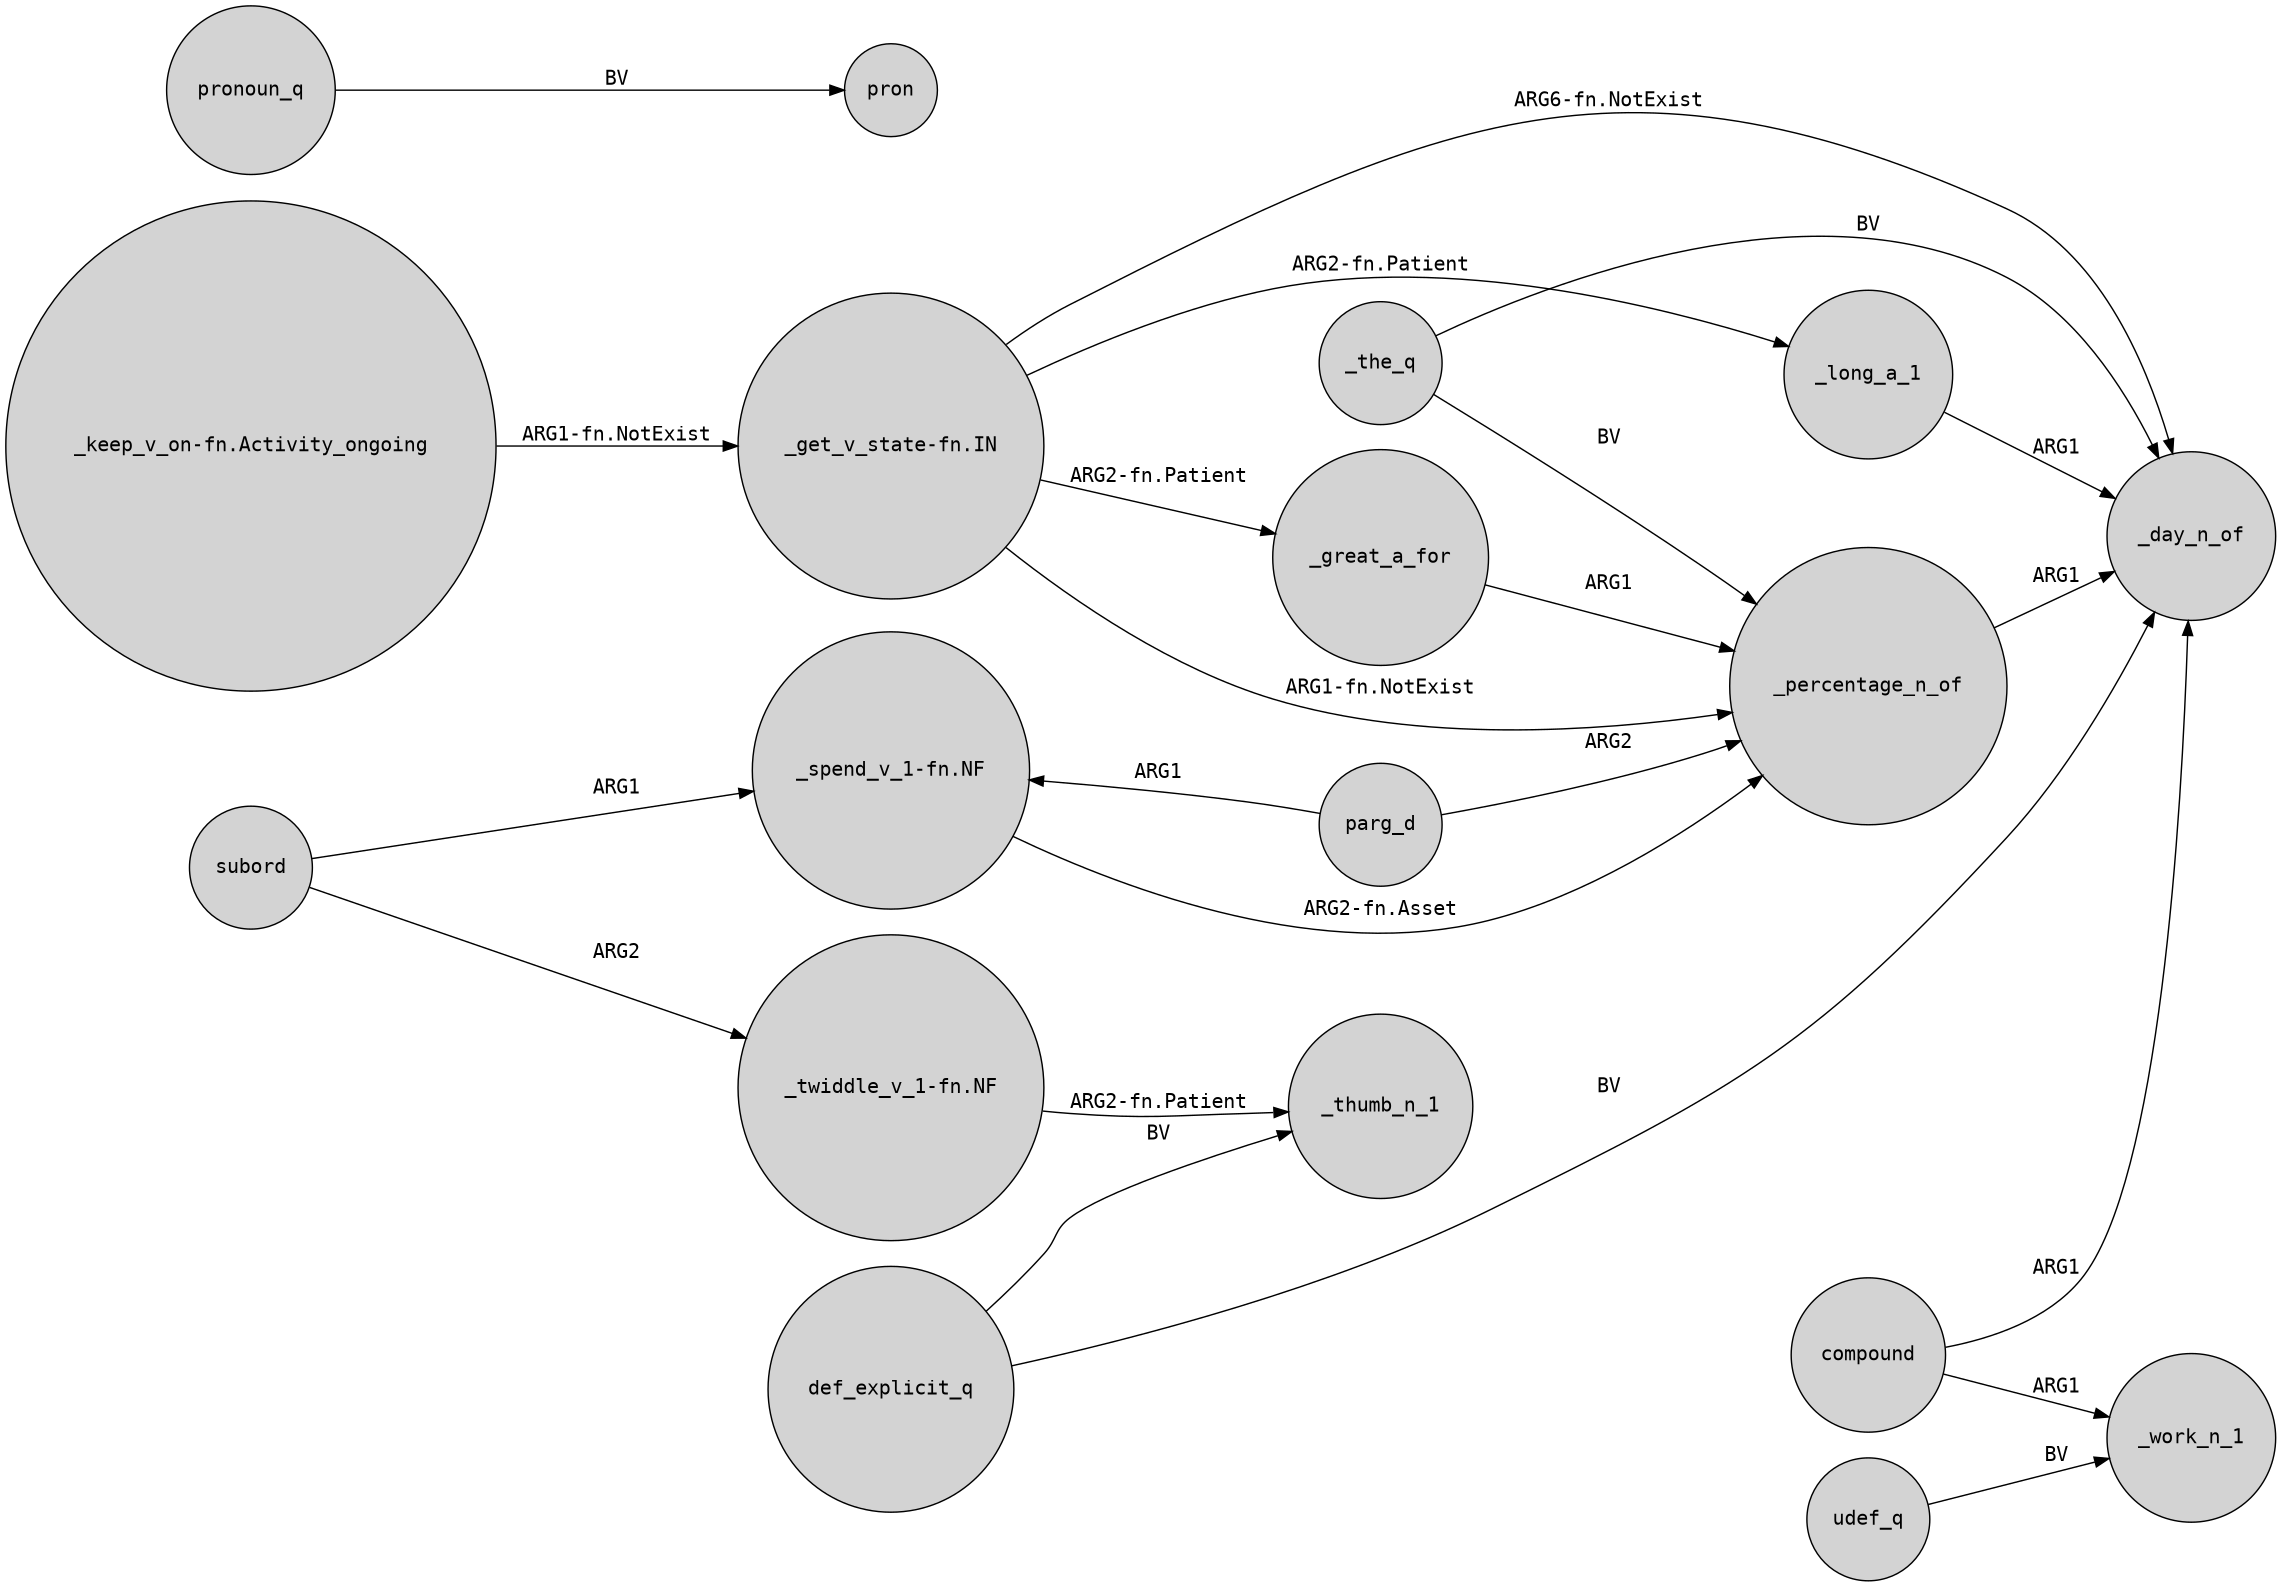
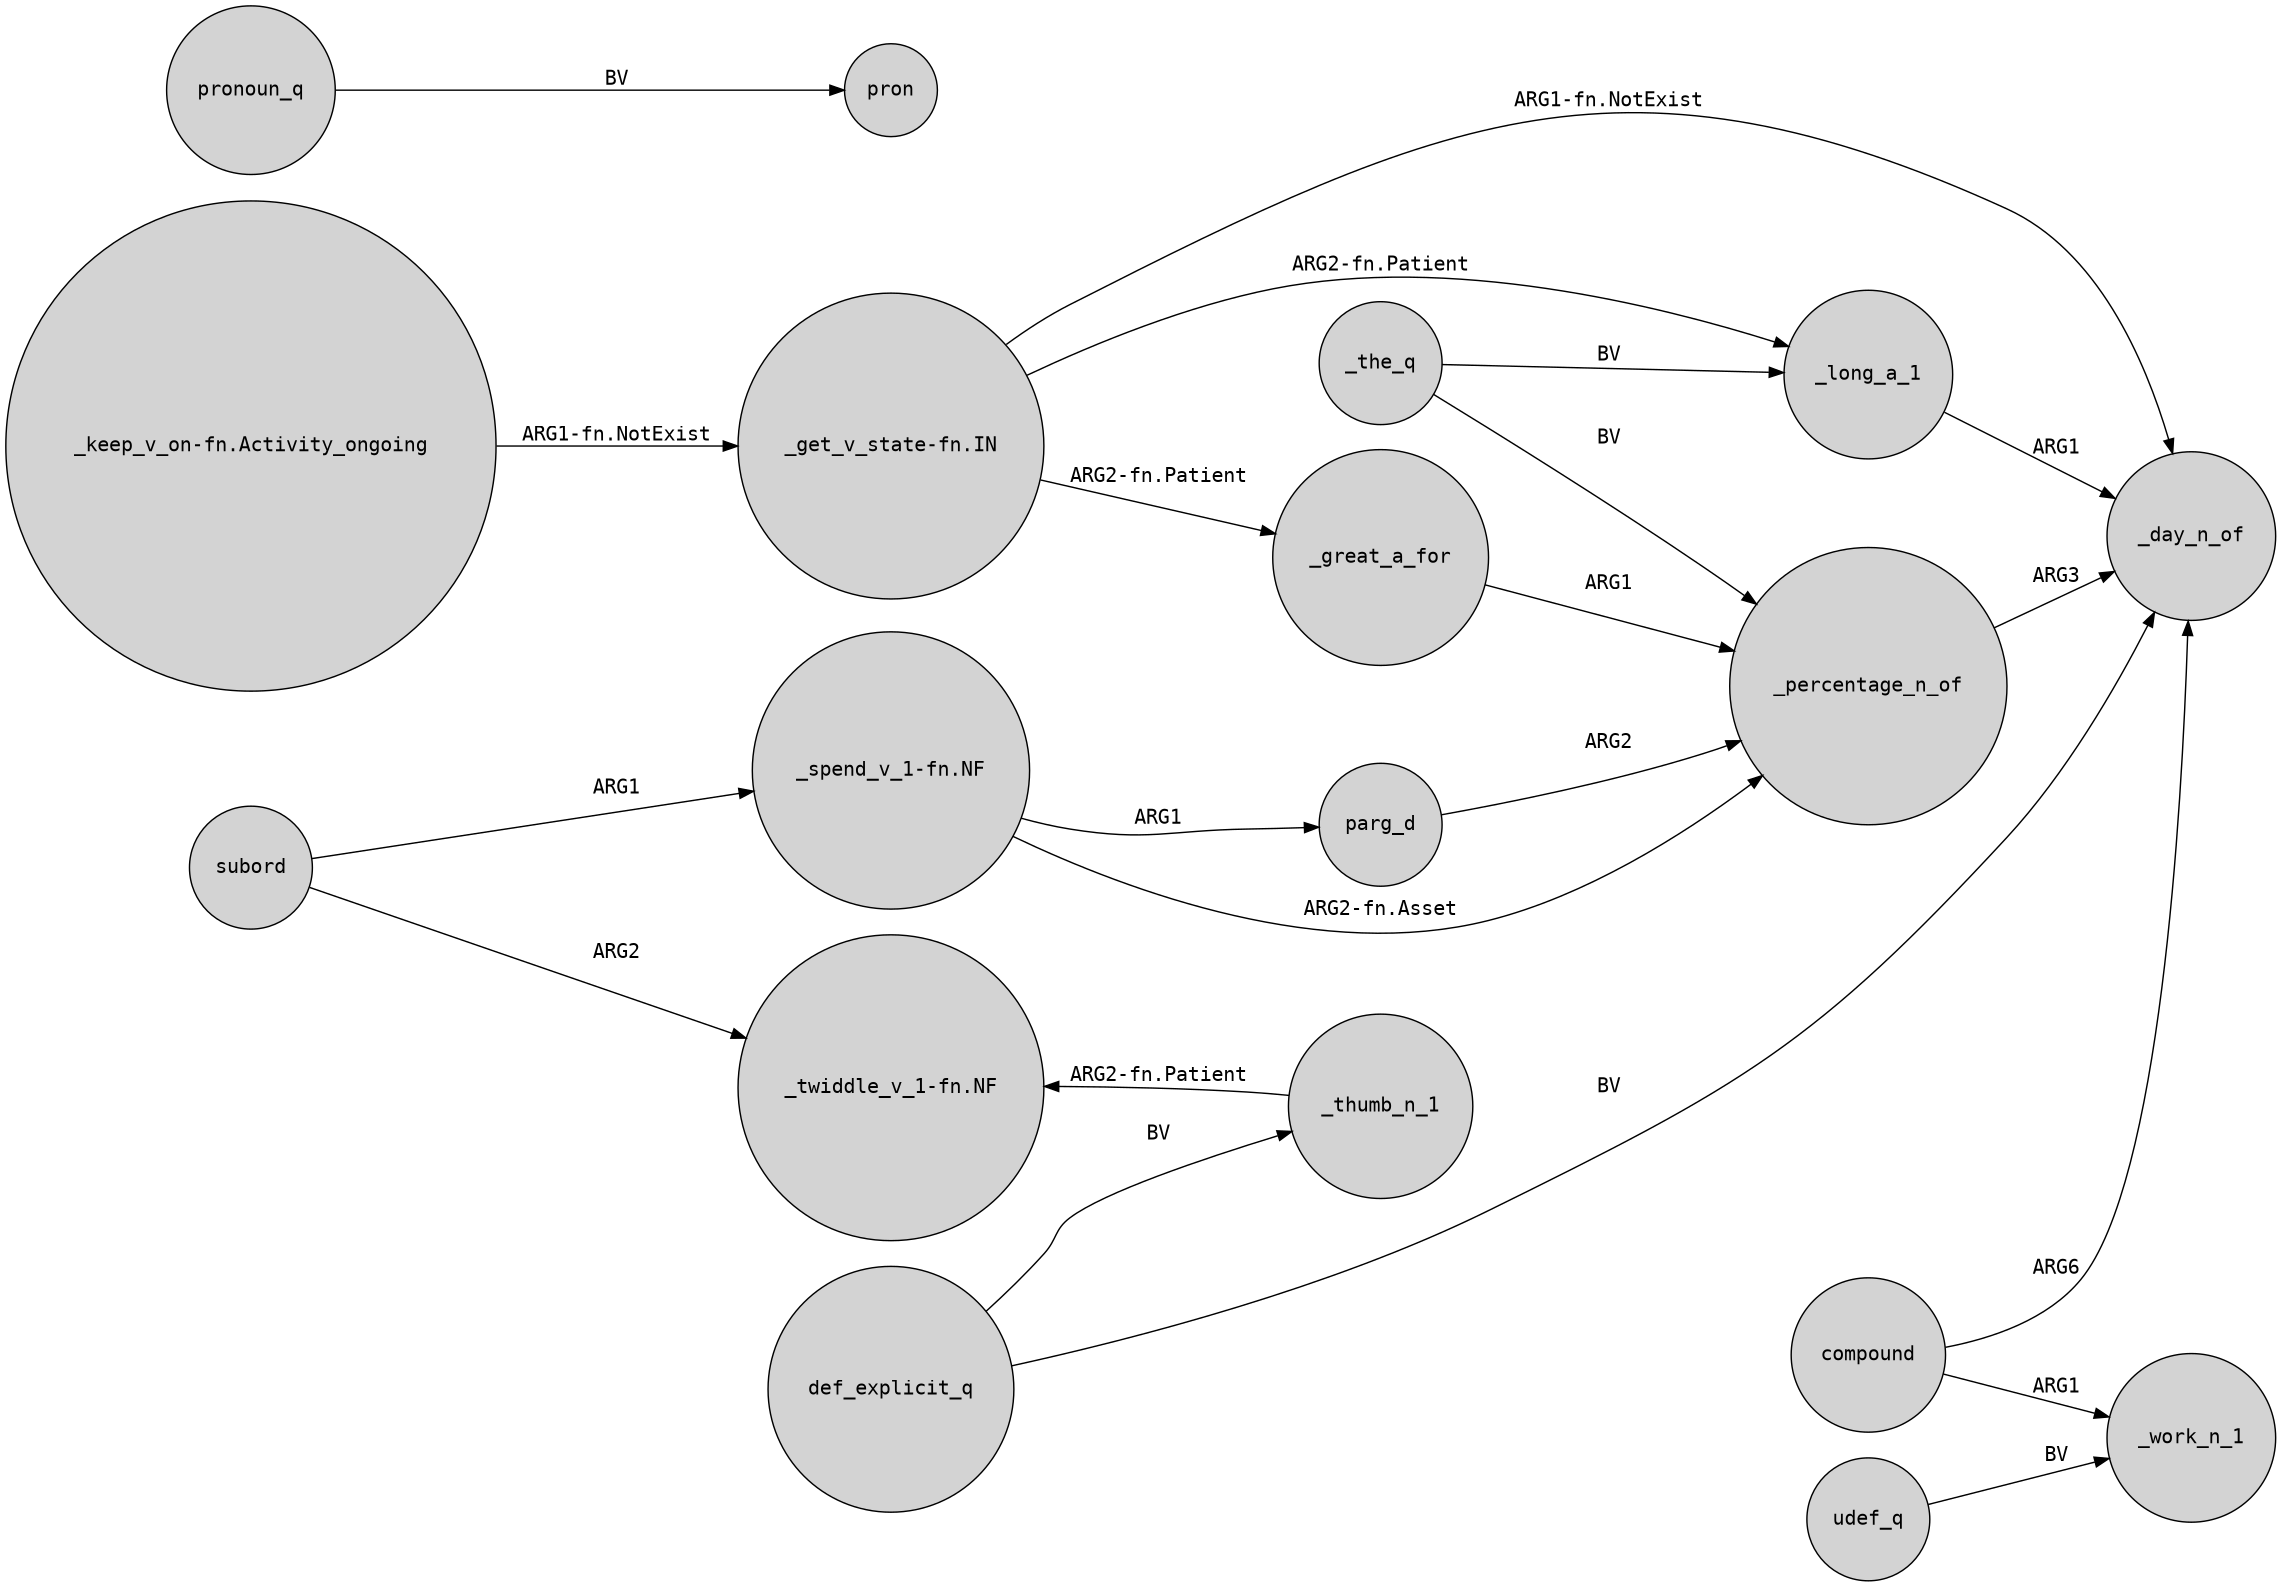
(1609, 101) -> (1609, 101)
(1829, 238) -> (1605, 368)
(2057, 577) -> (2057, 577)
(1341, 715) -> none
(1182, 794) -> (1162, 834)
(1158, 1116) -> (1174, 1089)
(2057, 1269) -> (2057, 1269)
